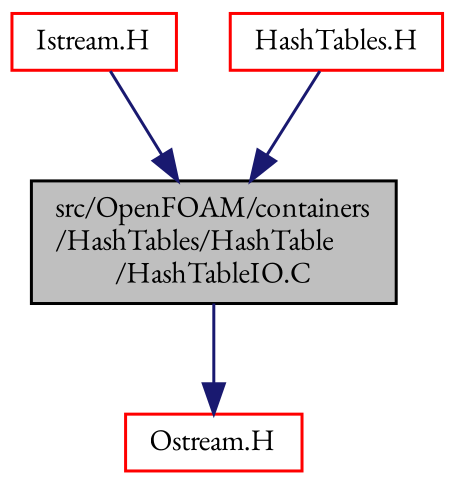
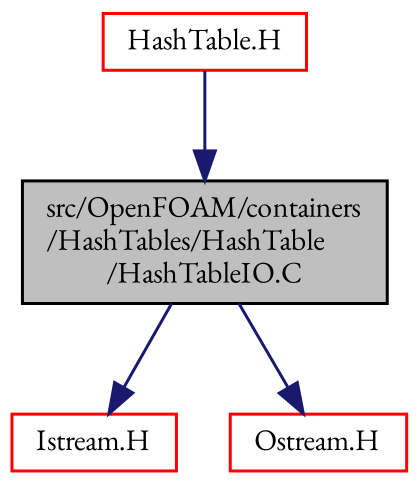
(336, 42) -> (205, 42)
(136, 113) -> (148, 345)
